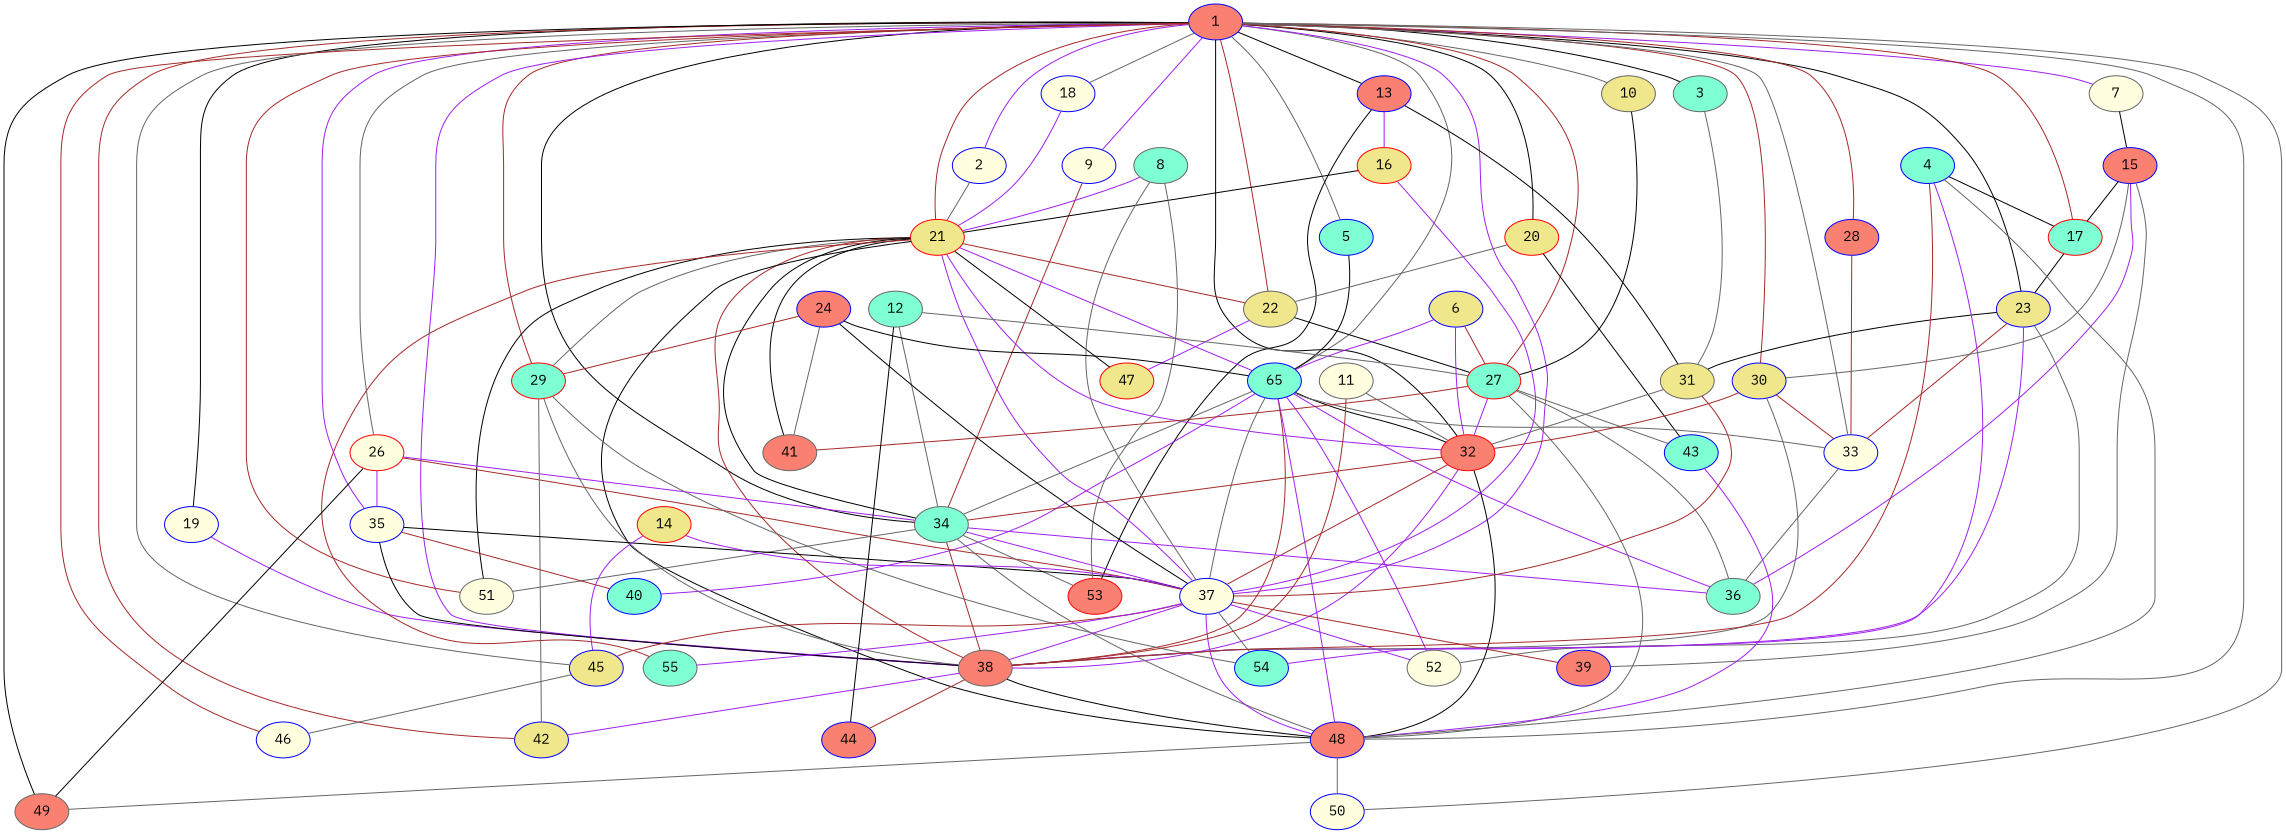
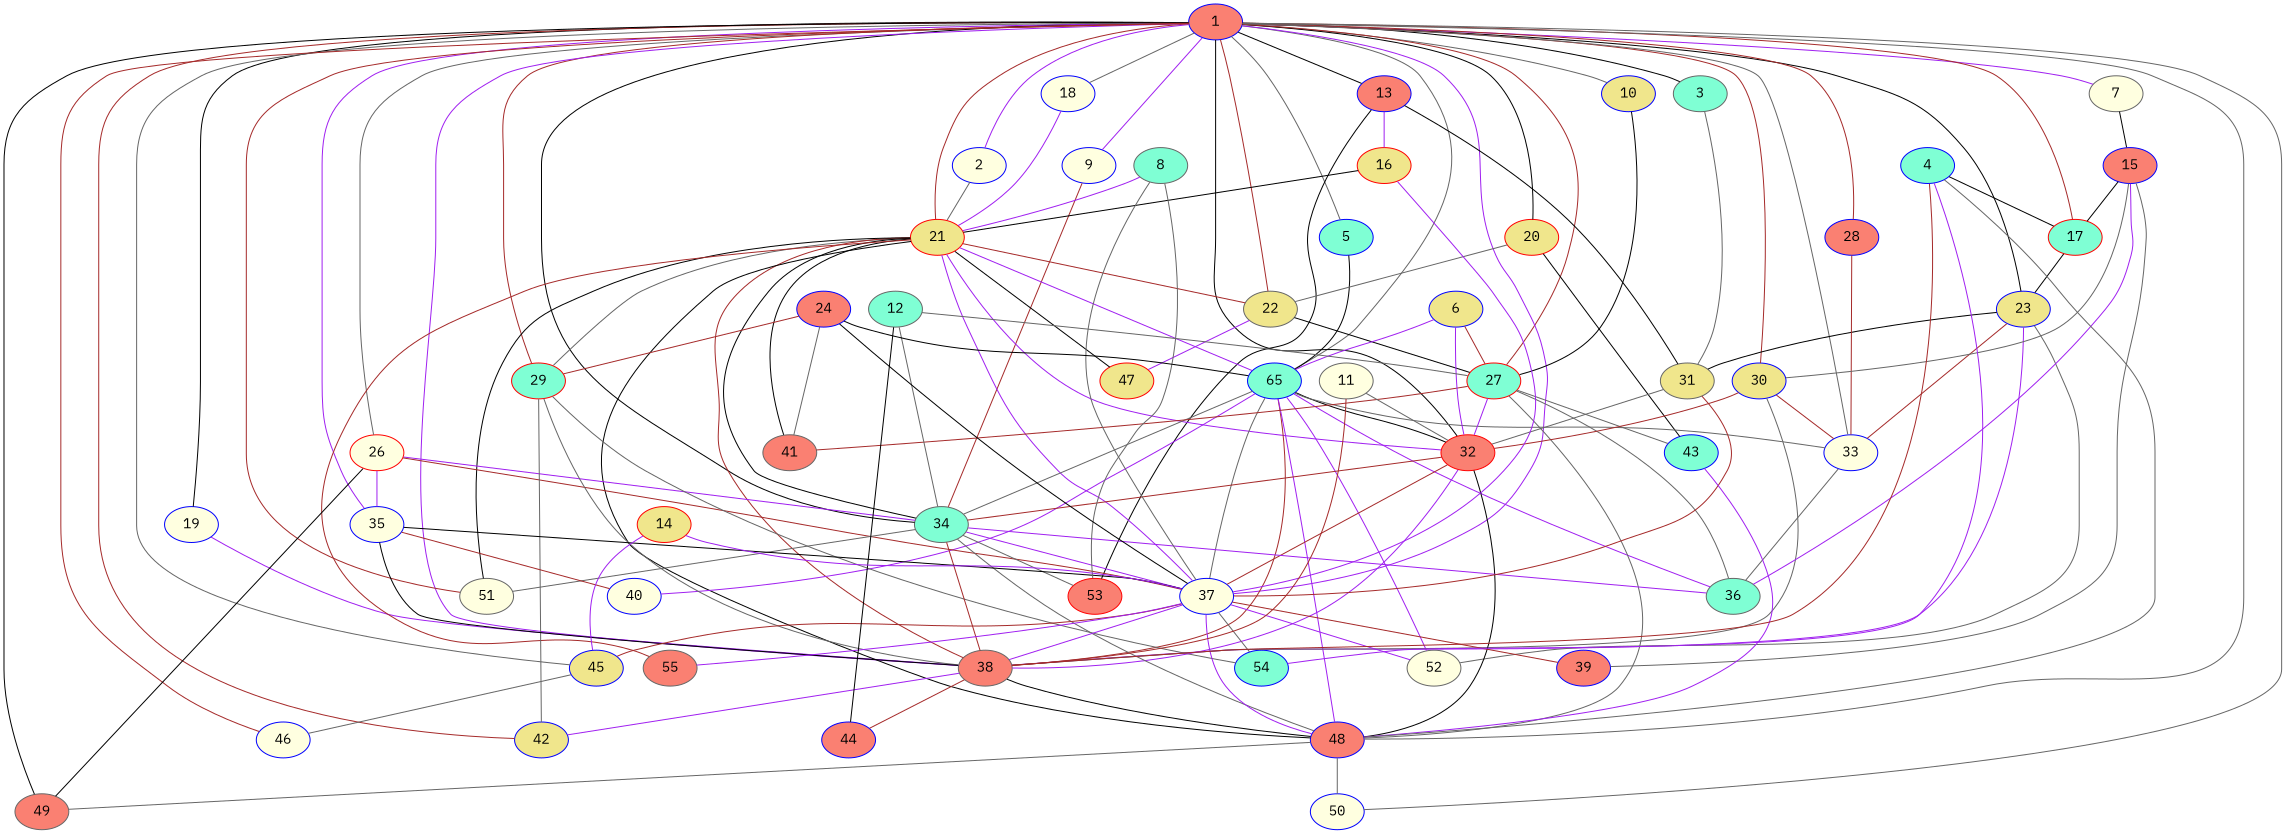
(1628, 94) -> (1628, 94)
(634, 596) -> (634, 596)
(670, 668) -> (670, 668)
